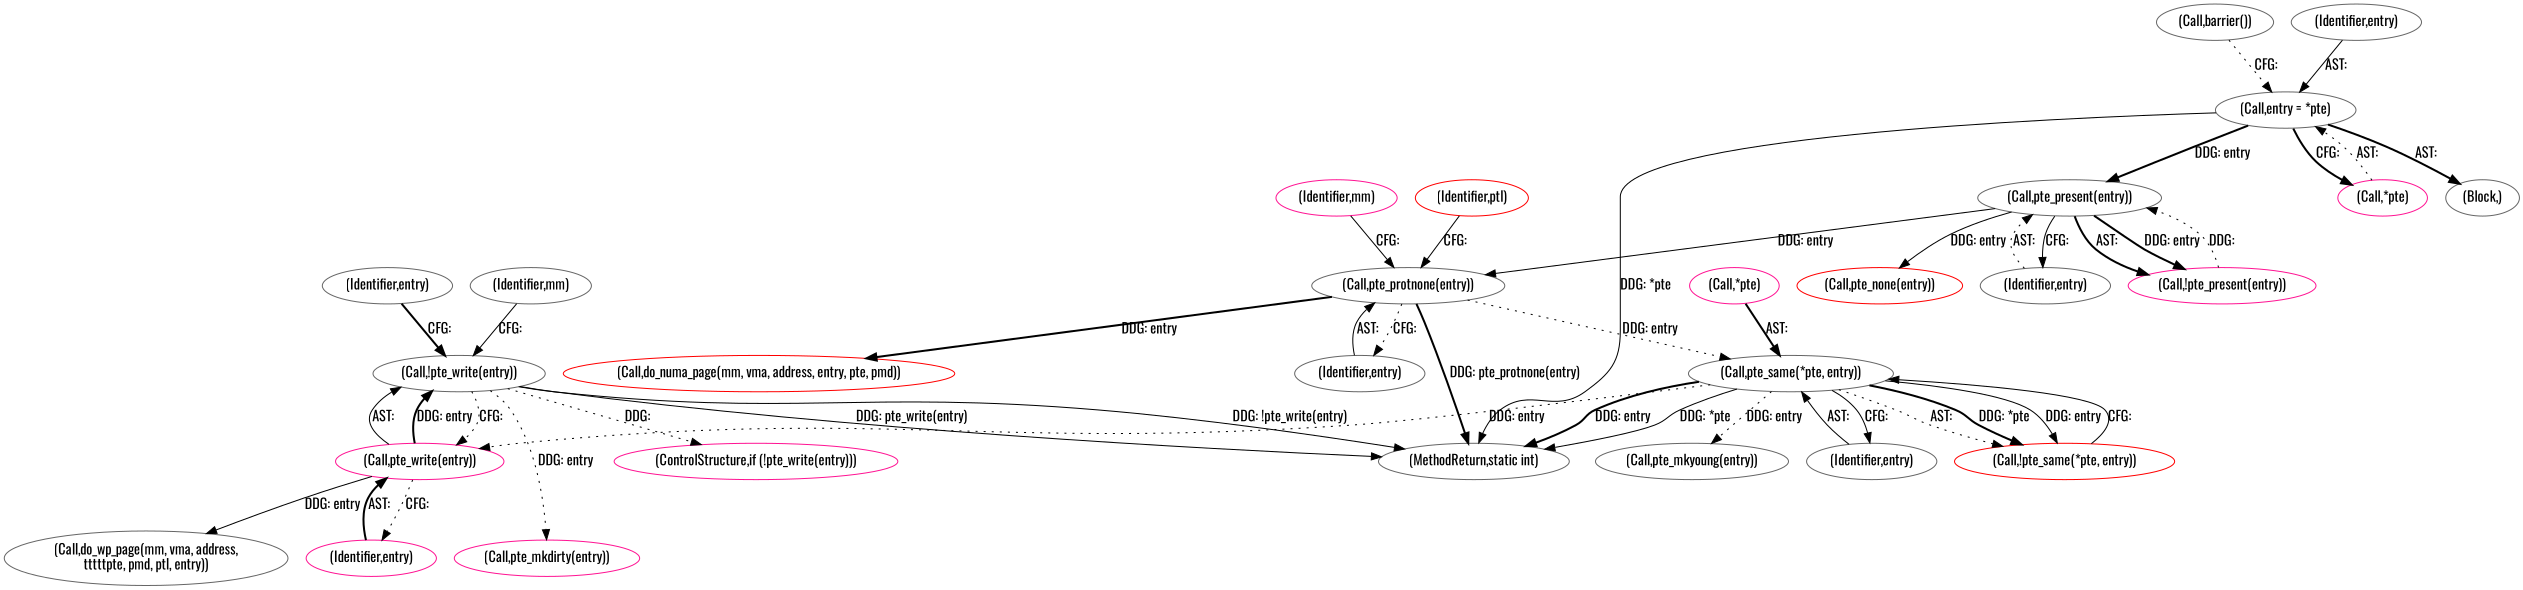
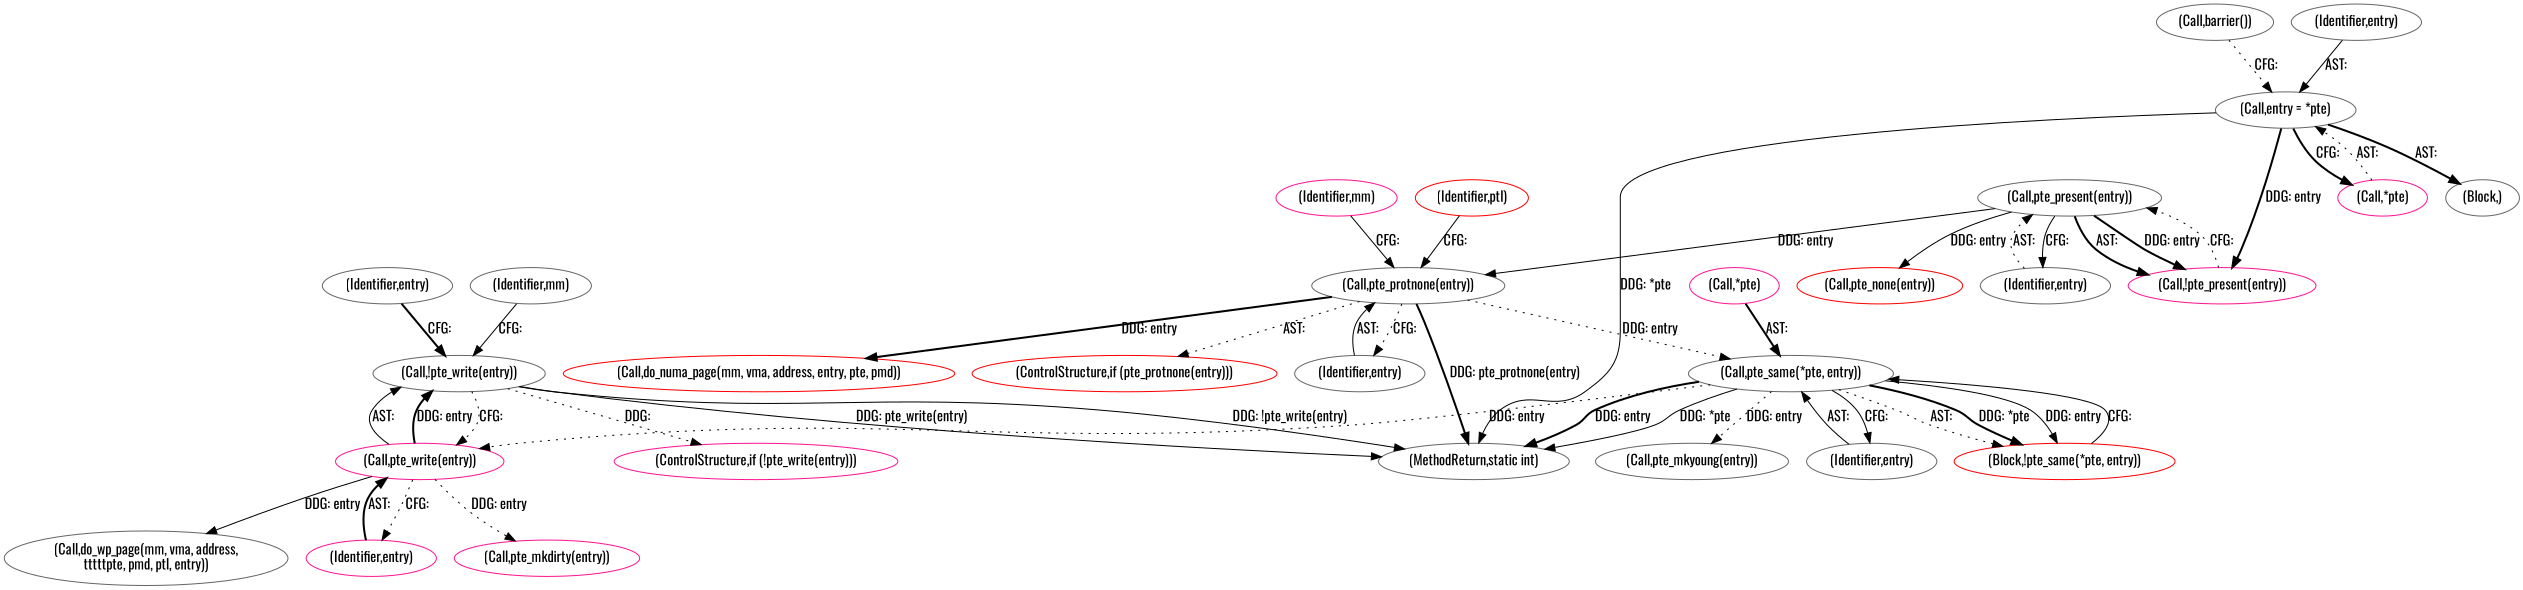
(2183, 151) -> (2262, 194)
(2224, 242) -> (2224, 242)
none -> (1125, 374)
(532, 454) -> (468, 511)
(2065, 461) -> (2065, 461)
